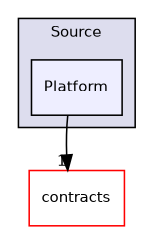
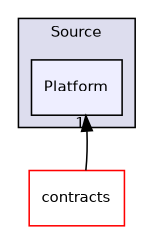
(66, 137) -> (87, 151)
